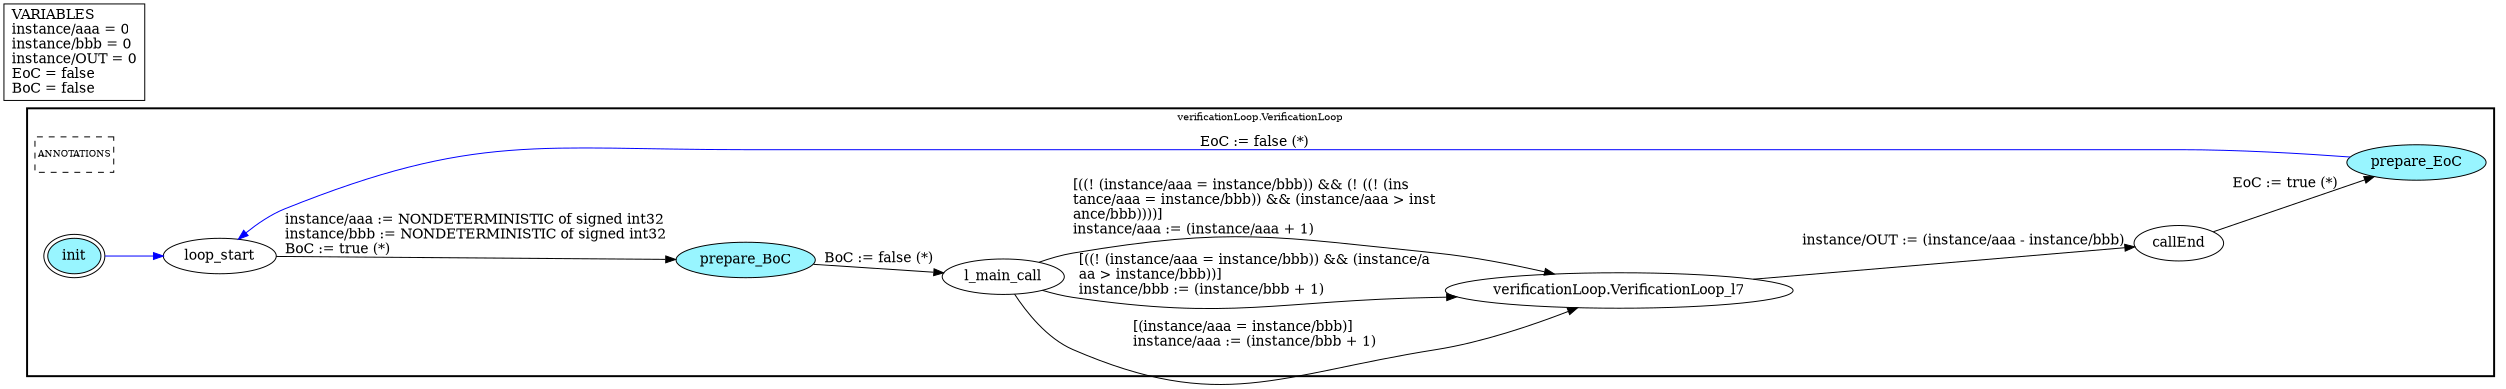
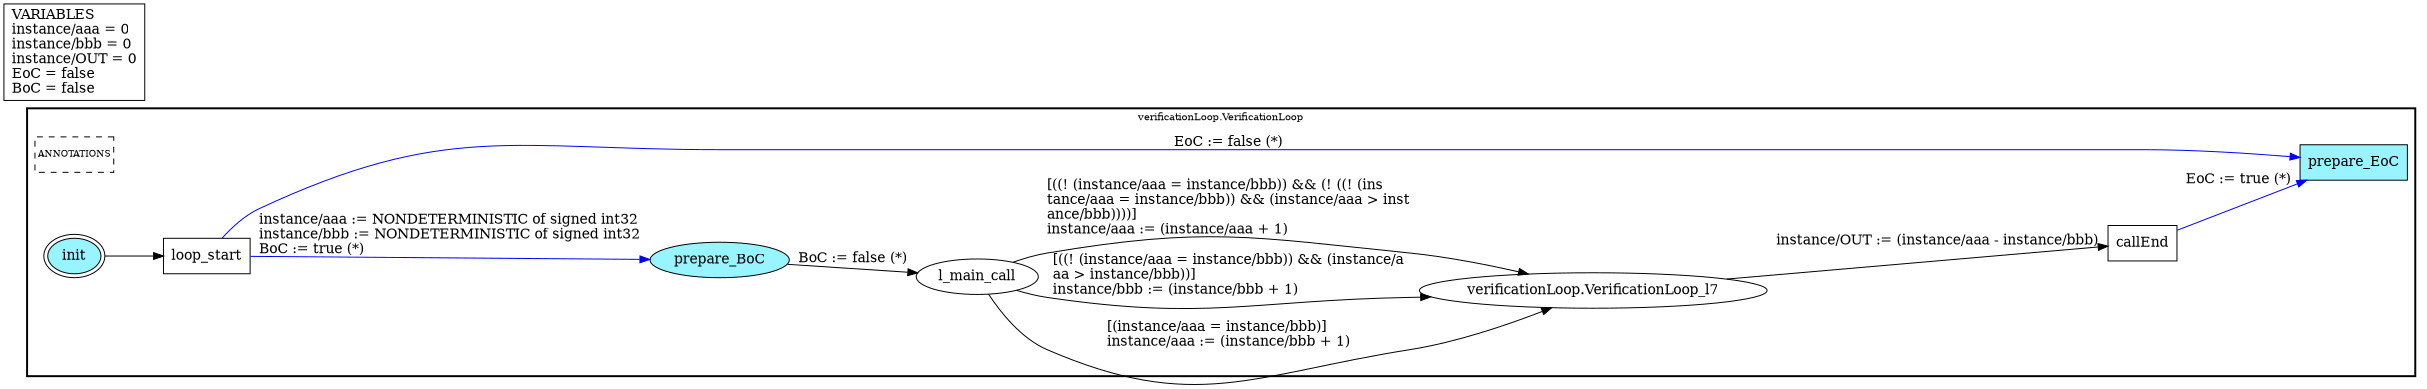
(1290, 150) -> (1246, 150)
(2417, 162) -> (2354, 162)
(2289, 206) -> (2237, 207)
(2179, 243) -> (2142, 243)
(129, 256) -> (129, 256)
(220, 256) -> (207, 256)
(471, 258) -> (445, 258)
